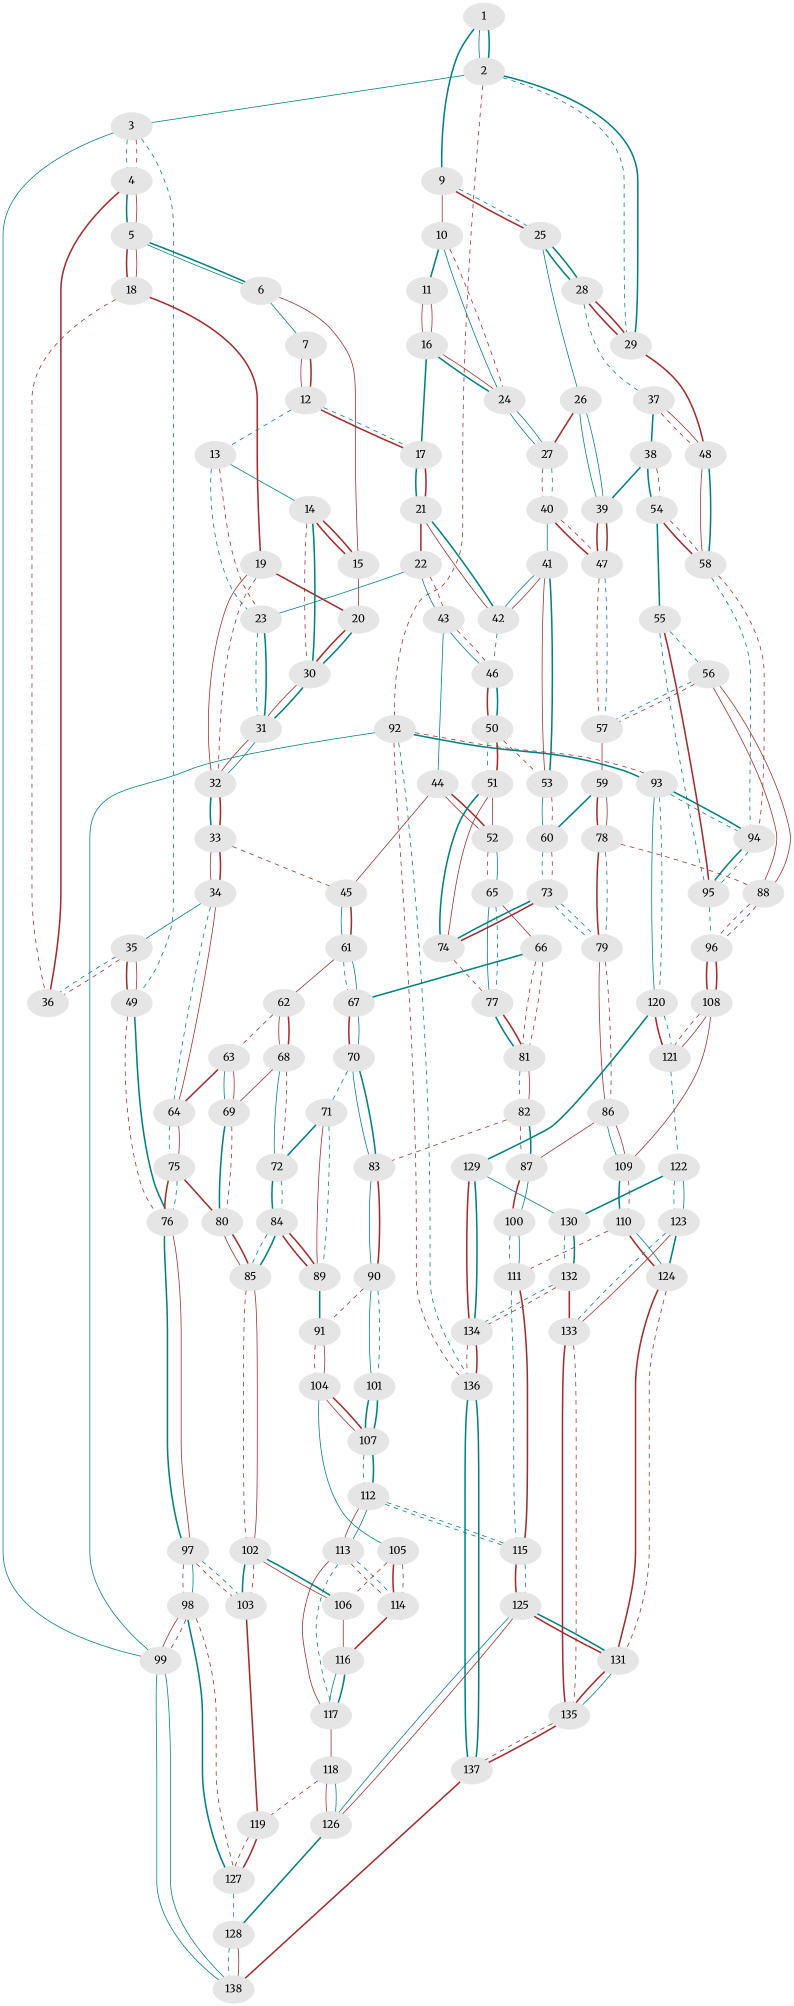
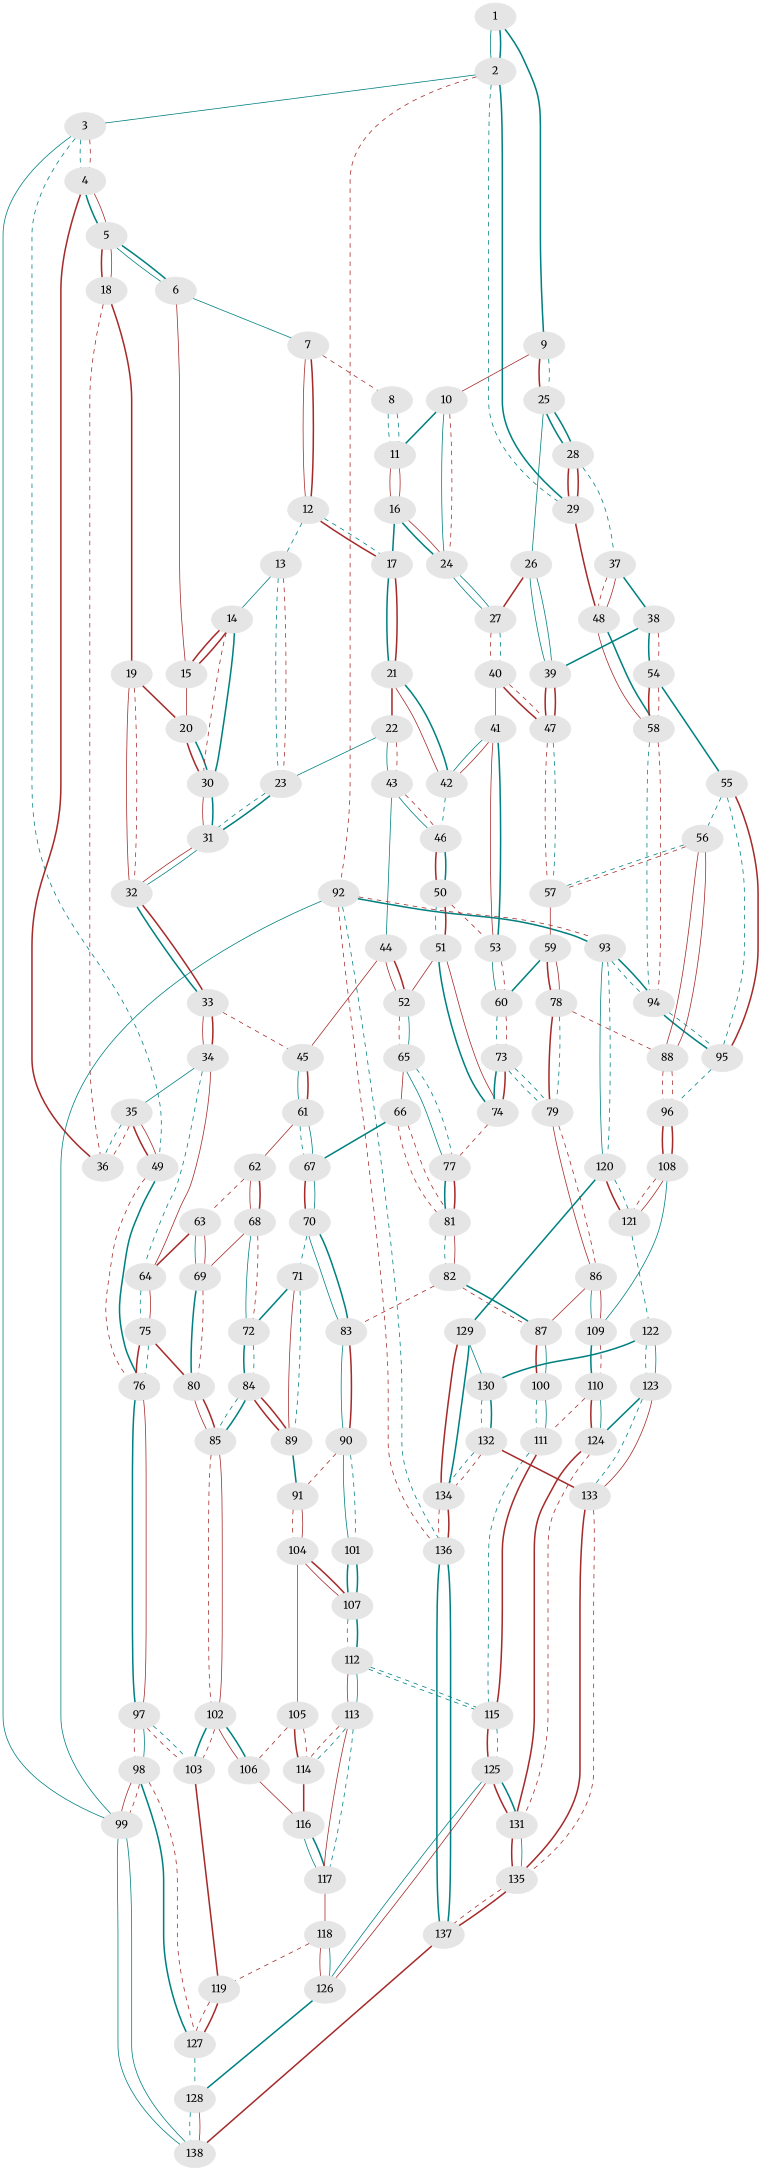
none -> (392, 400)
(686, 1093) -> (648, 1256)
